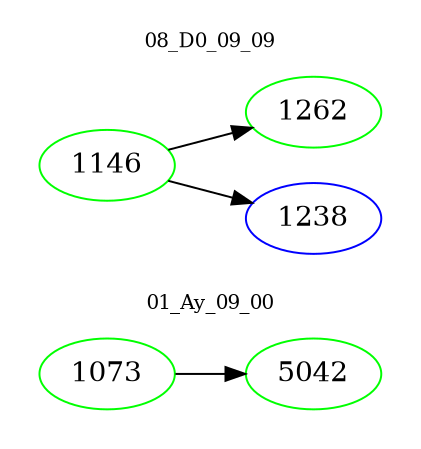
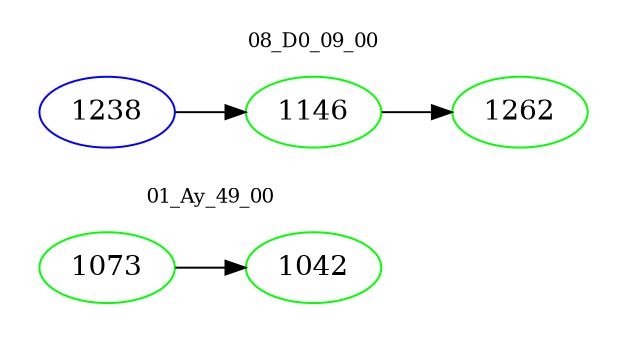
(210, 42) -> (314, 42)
(201, 189) -> (200, 112)
(210, 304) -> (210, 198)
(314, 374) -> (314, 268)
